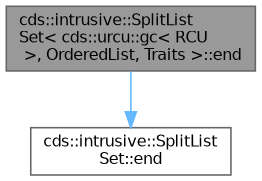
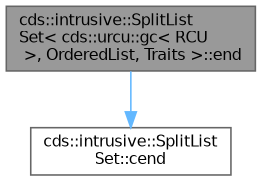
(131, 151) -> (131, 151)
